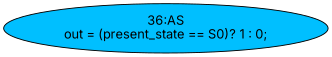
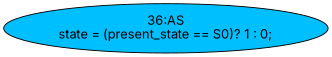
(166, 28) -> (166, 28)
